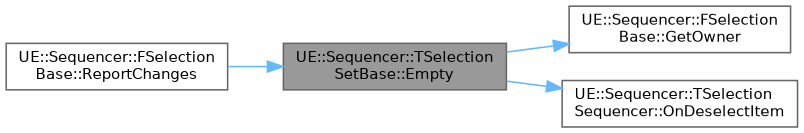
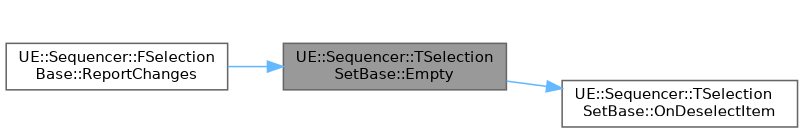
(680, 29) -> none
(680, 104) -> (680, 104)
